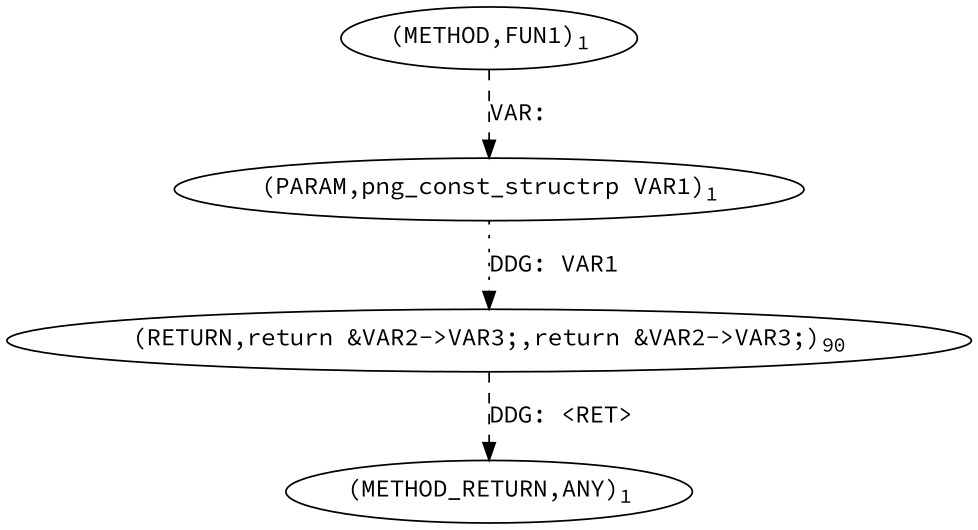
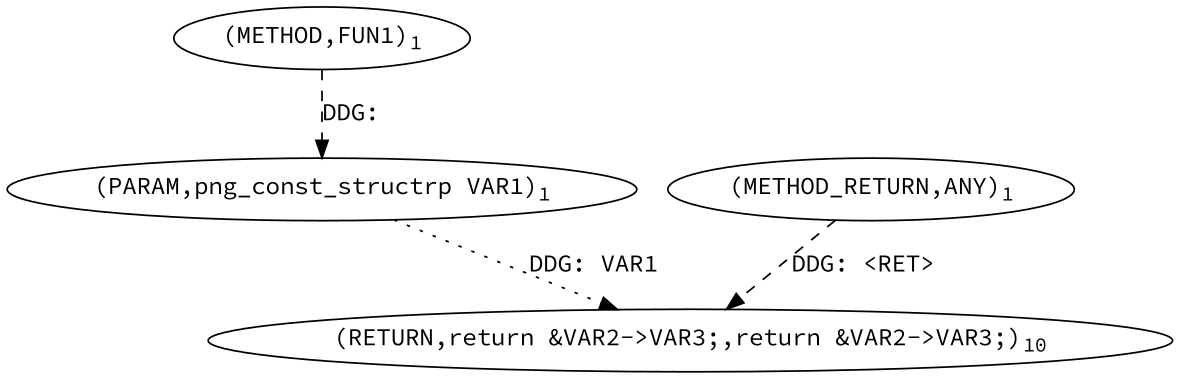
(526, 114) -> (358, 114)
(834, 338) -> (1035, 338)
(489, 407) -> (788, 259)
